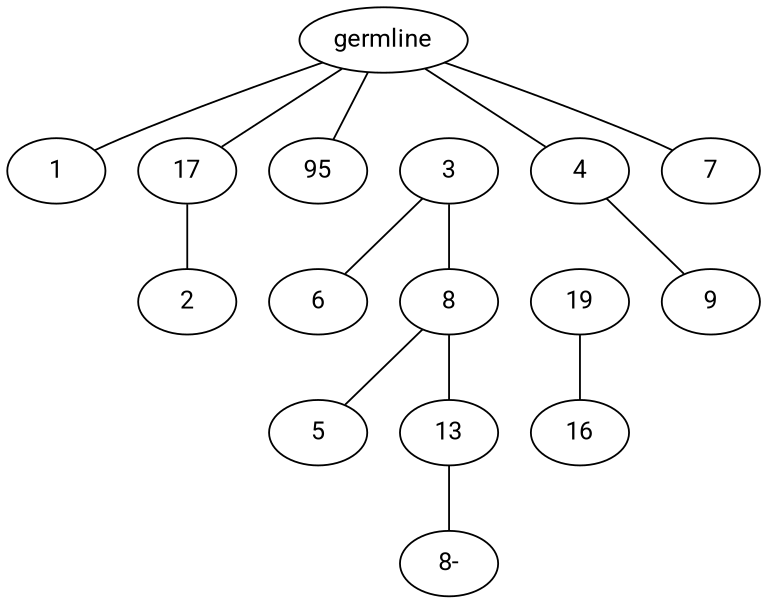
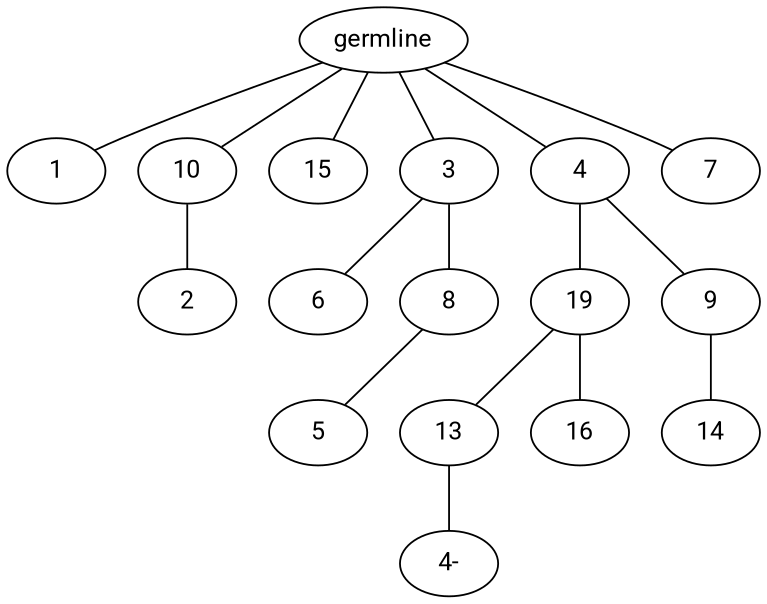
none -> (417, 106)
(187, 171) -> (187, 171)
(318, 171) -> (318, 171)
none -> (580, 237)
(449, 367) -> (515, 367)
none -> (711, 433)
(449, 564) -> (449, 564)
